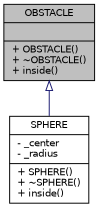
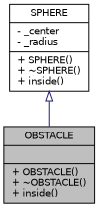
(49, 103) -> (49, 114)
